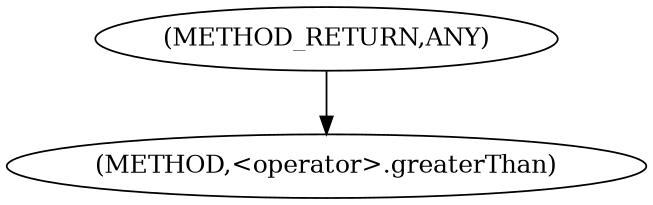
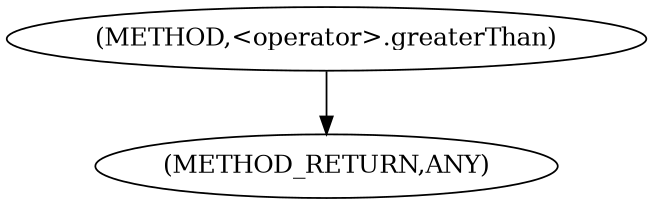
(327, 94) -> (327, 94)
